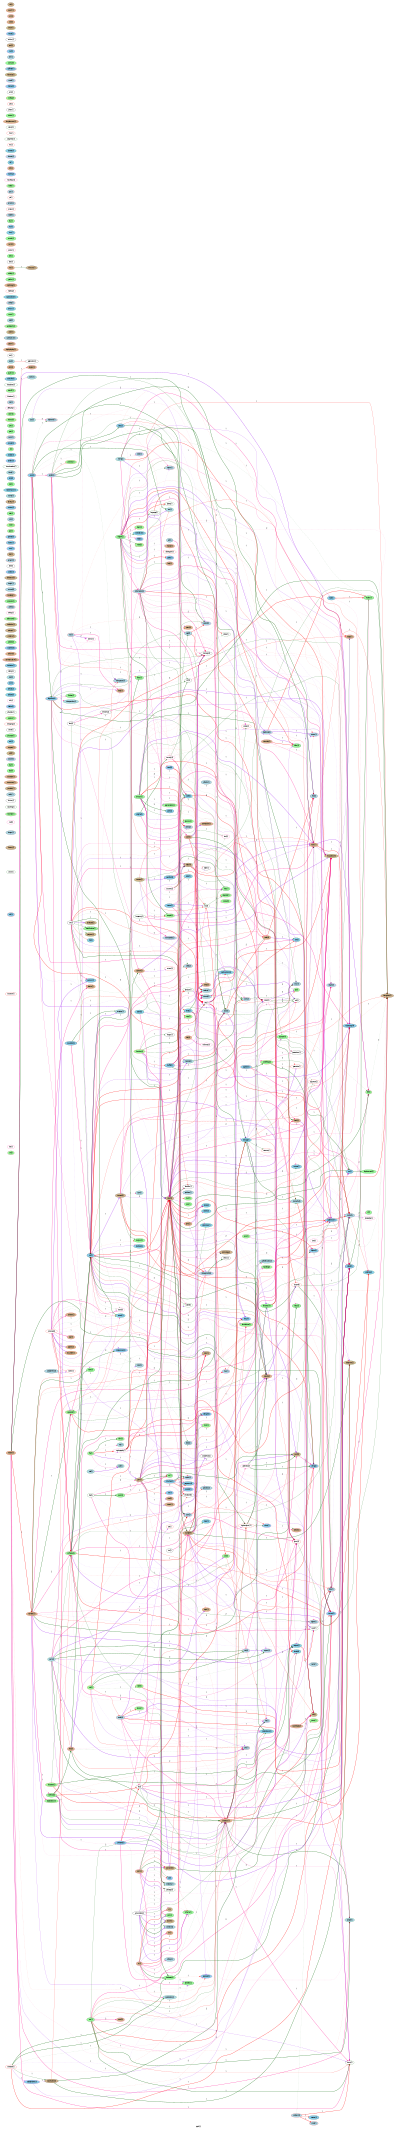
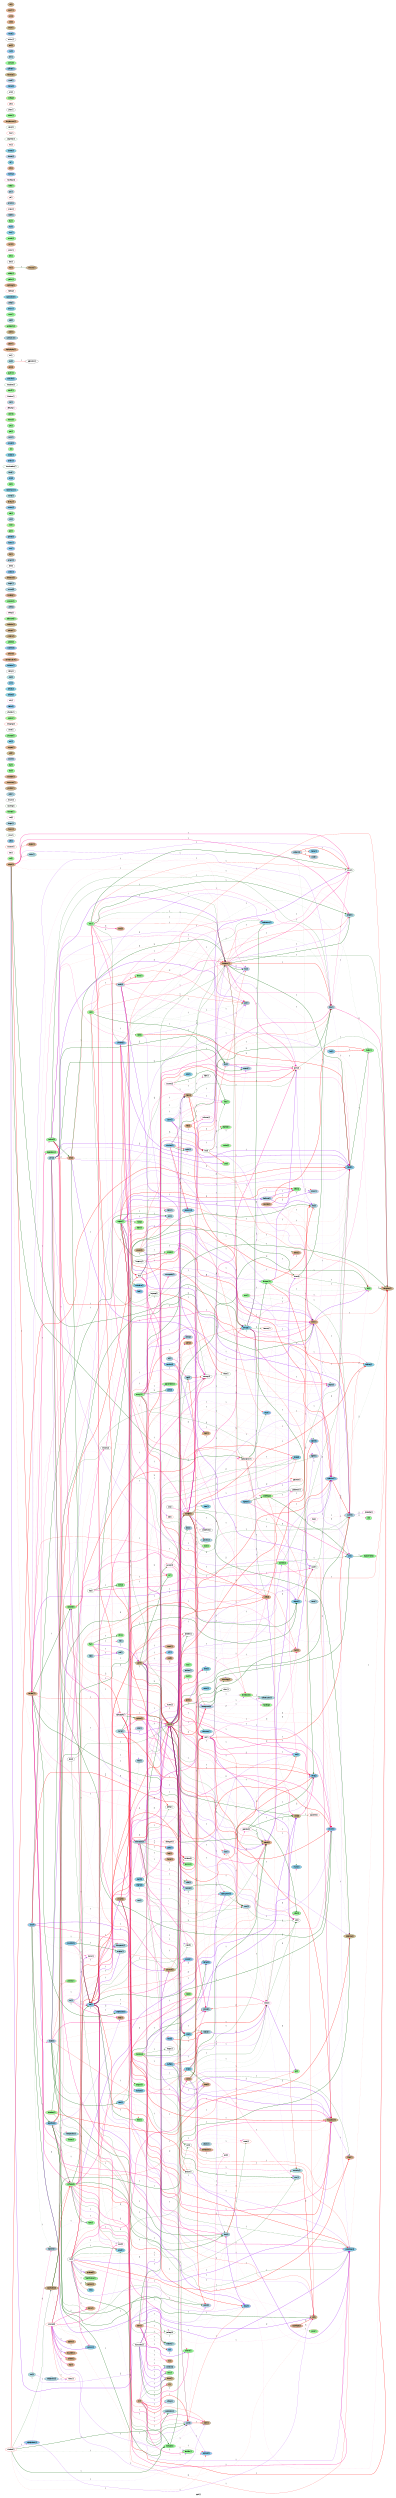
(238, 1607) -> (217, 1110)
